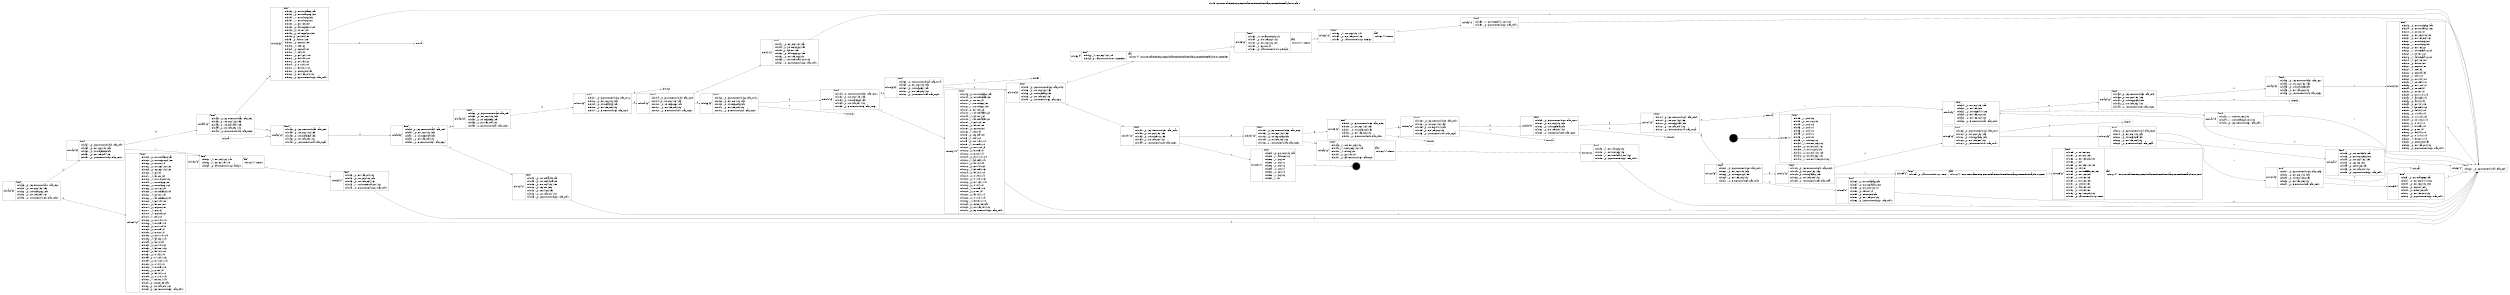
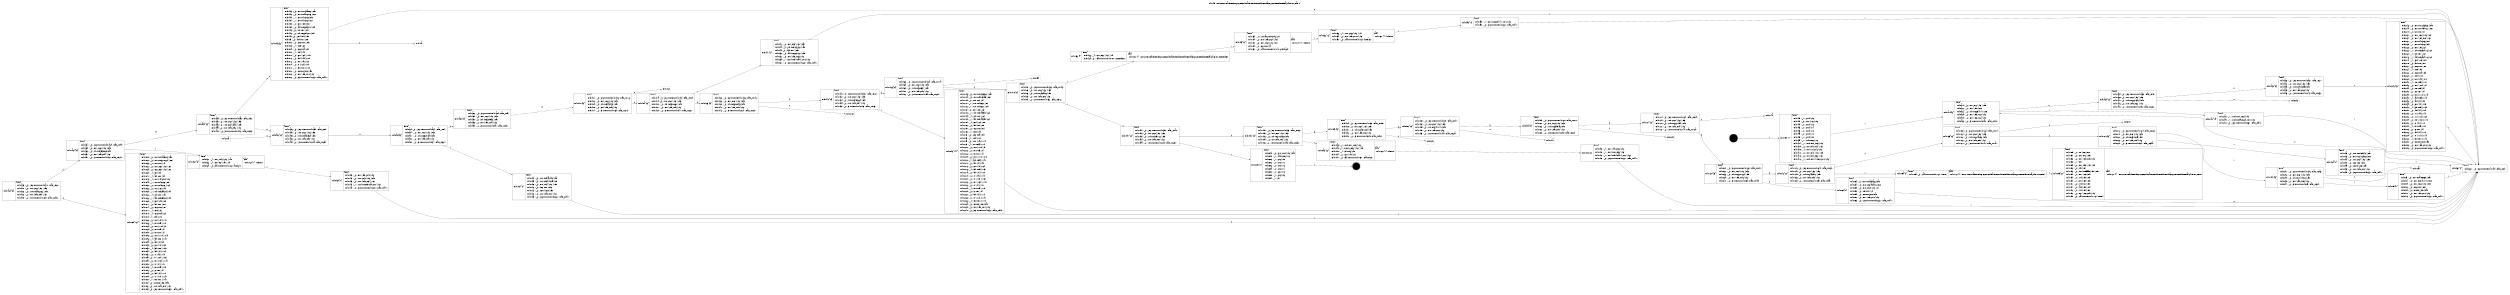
(1858, 106) -> (1886, 126)
